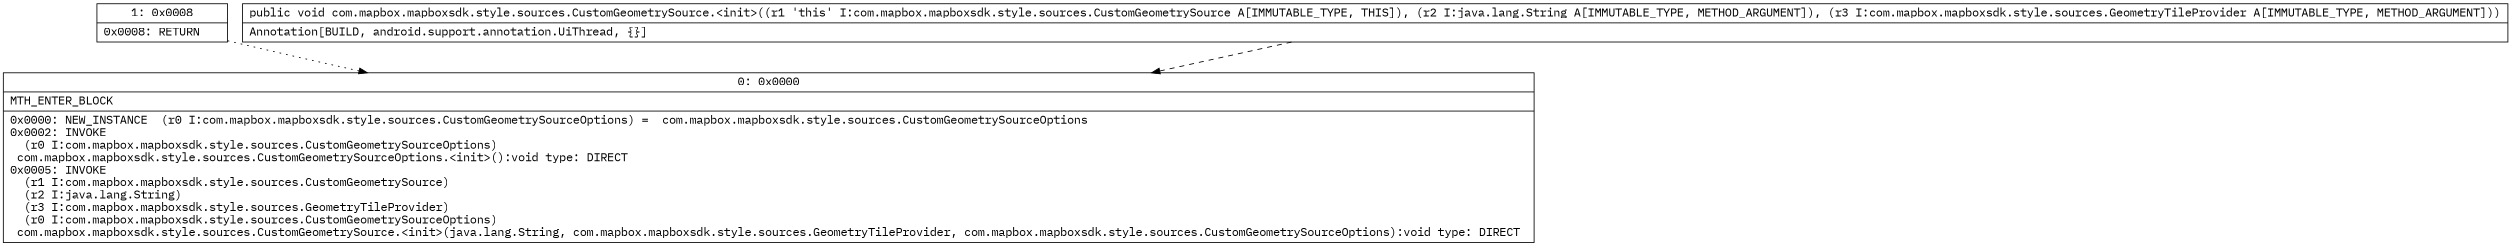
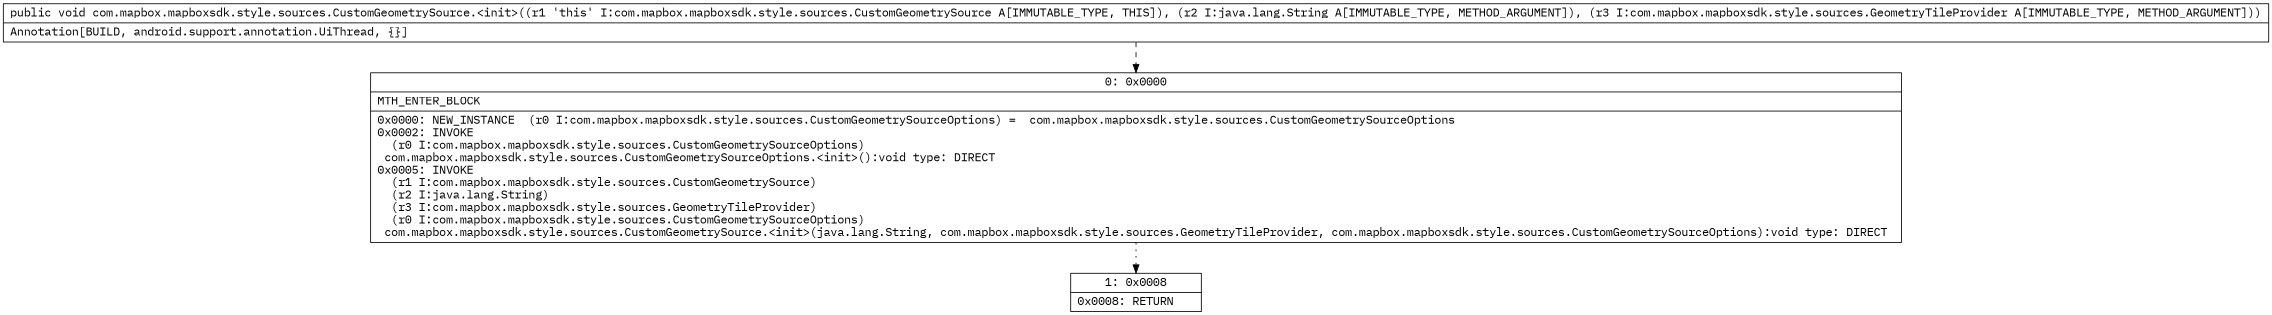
(293, 56) -> (1136, 254)
